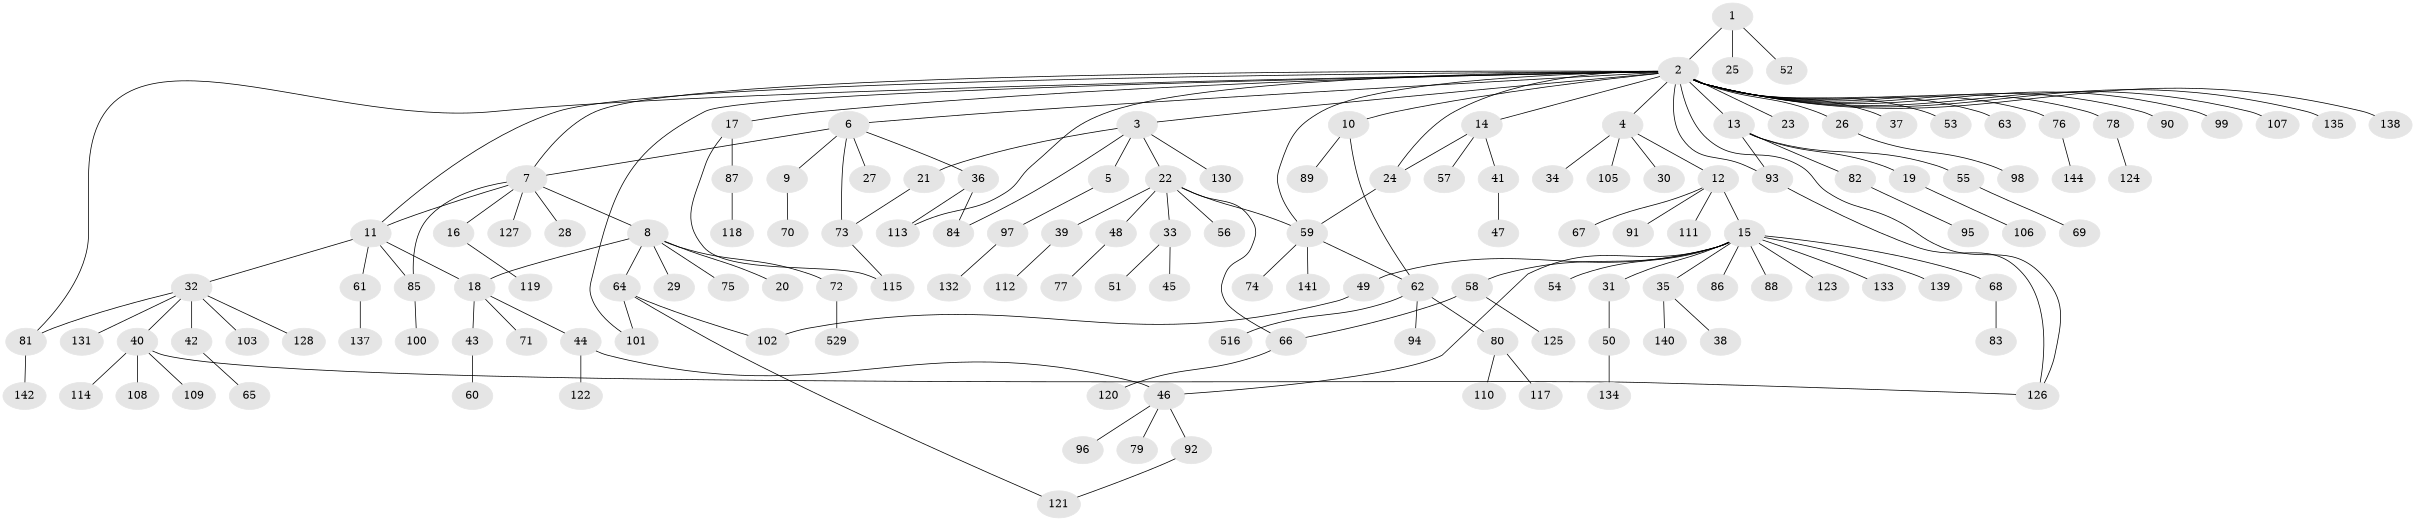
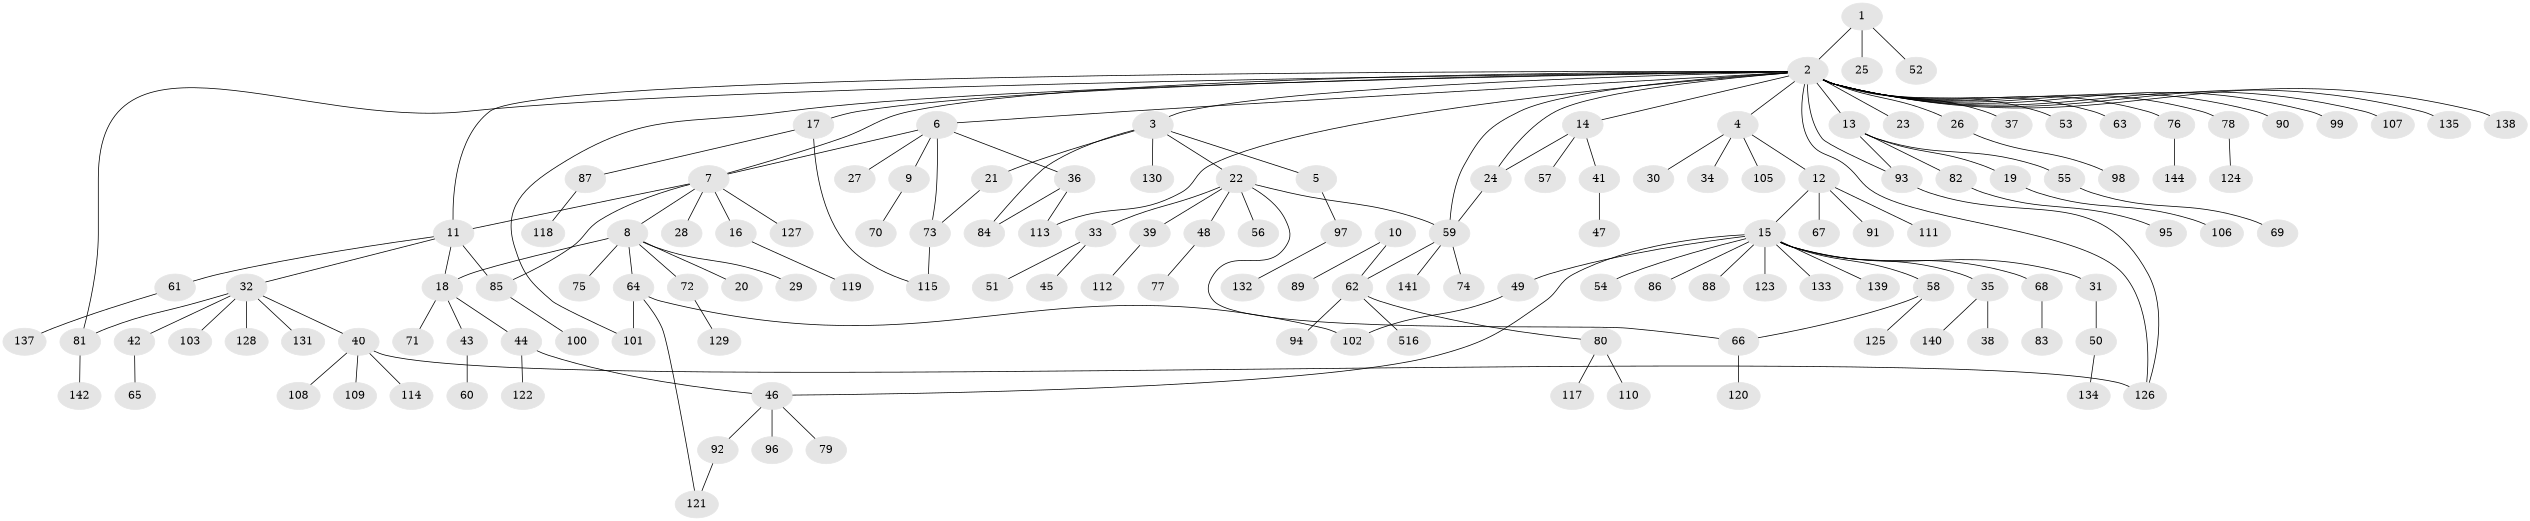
(1468, 99) -> none
(837, 342) -> (719, 342)
